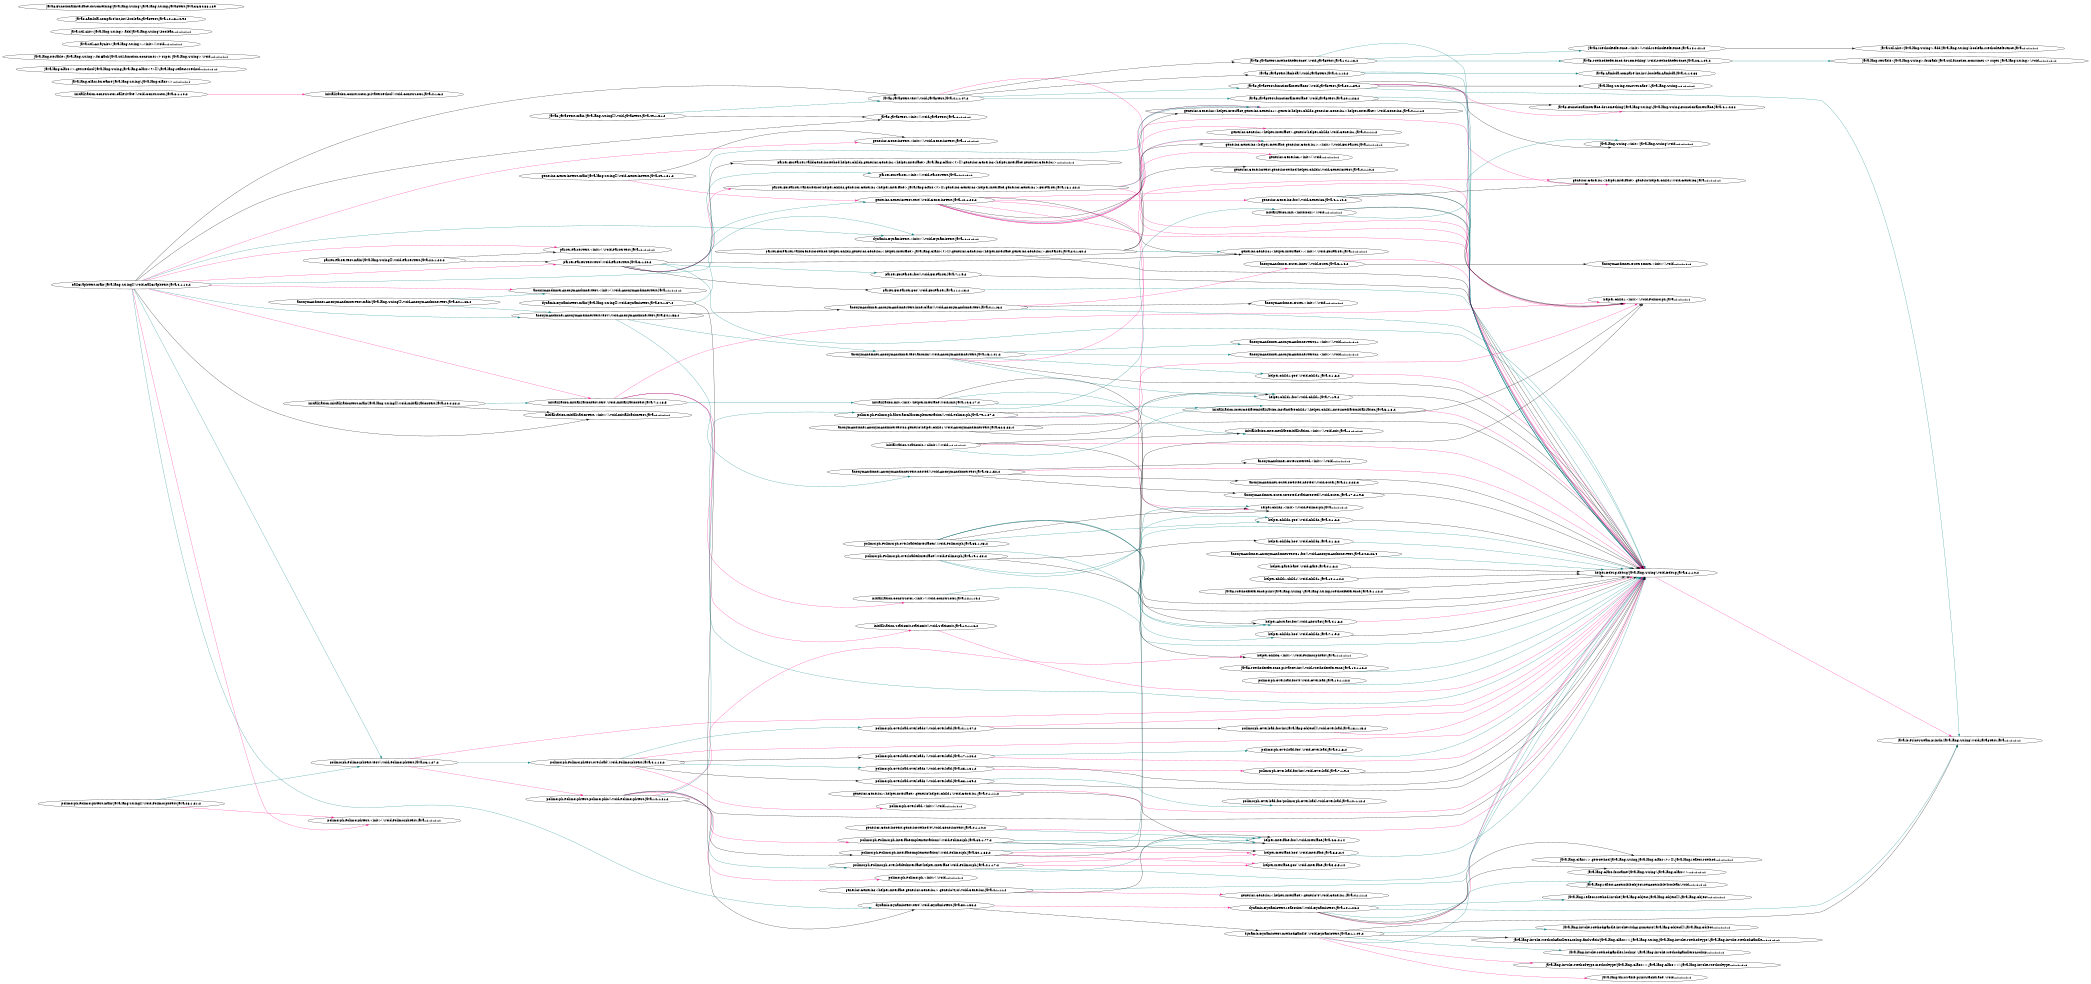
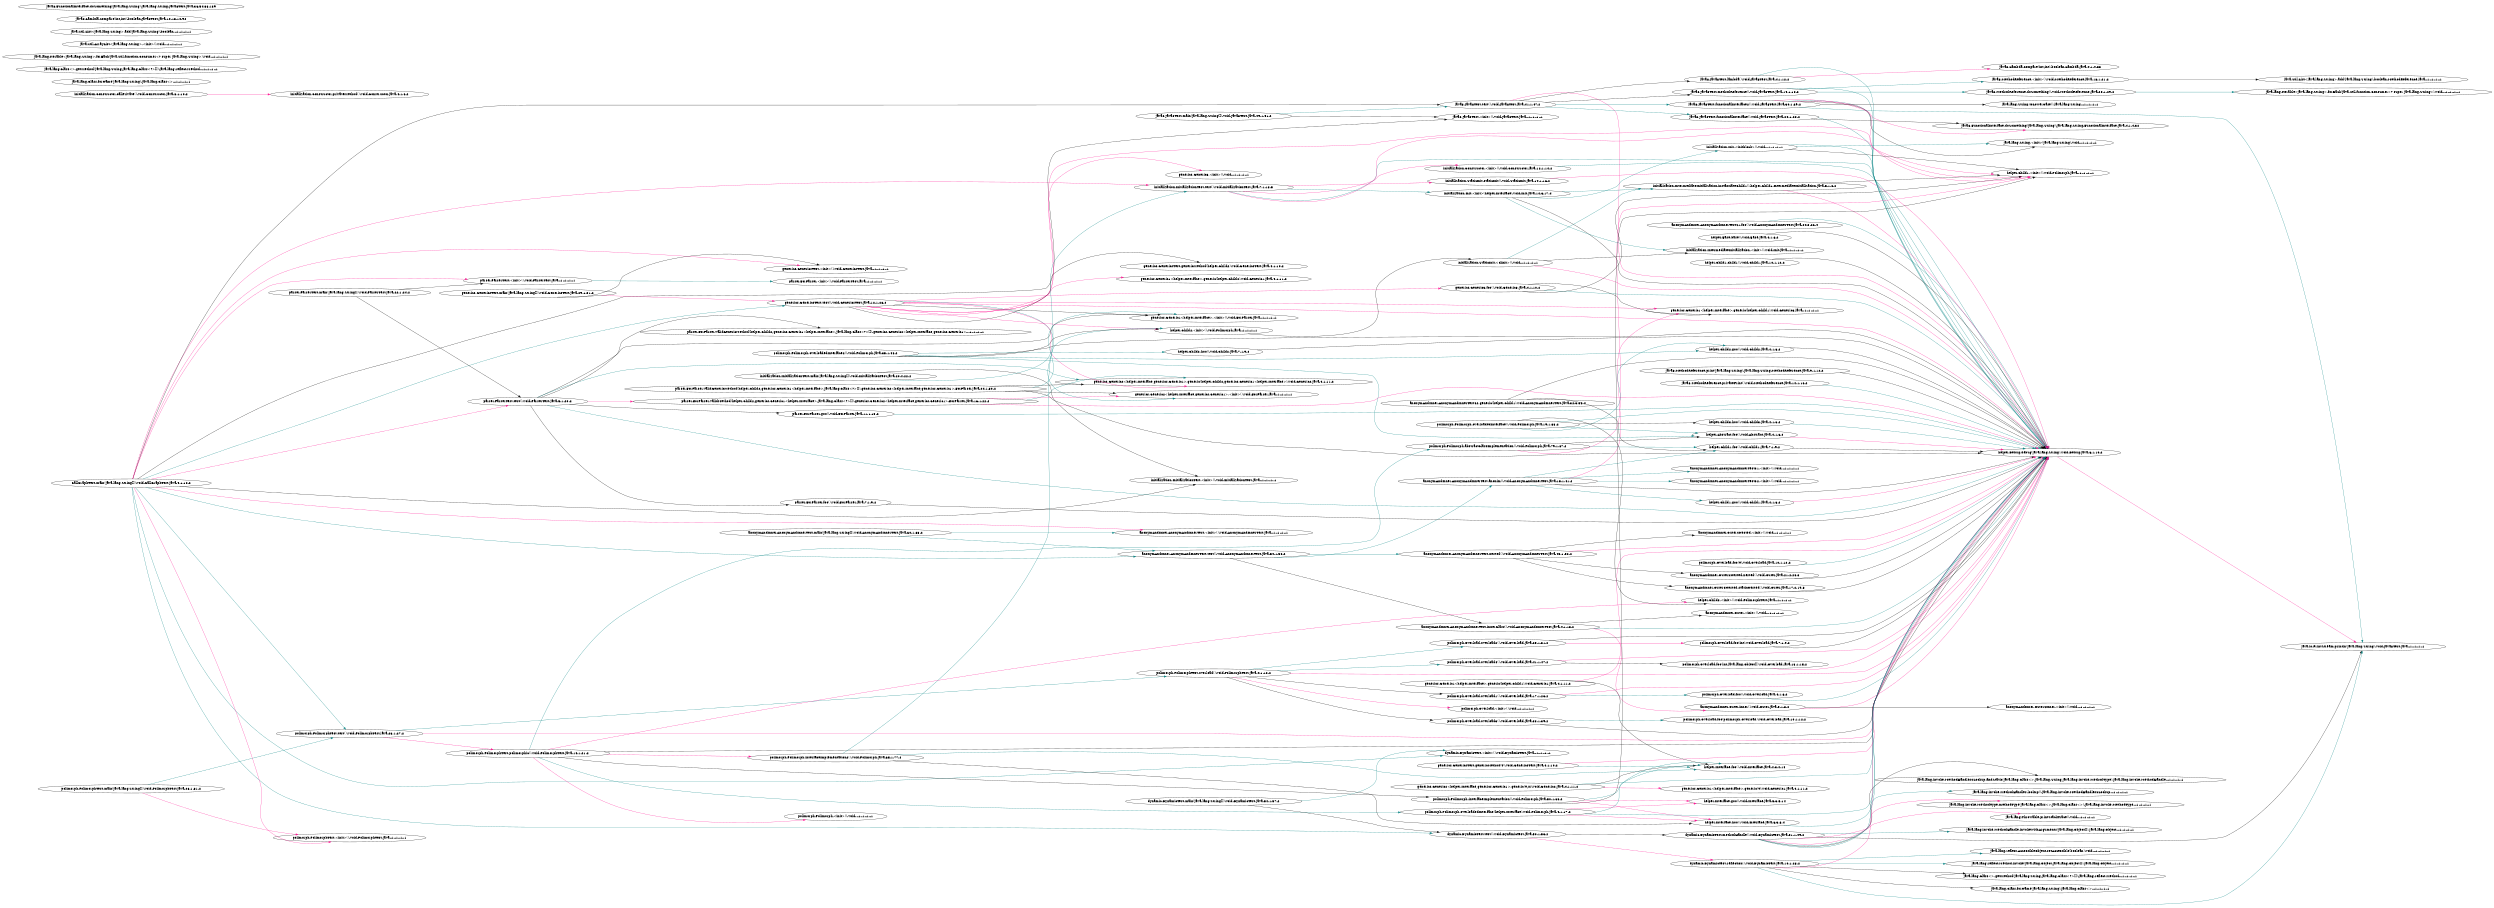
(1470, 74) -> (1890, 73)
(716, 181) -> (681, 281)
(767, 268) -> (640, 499)
(1129, 461) -> (1377, 319)
